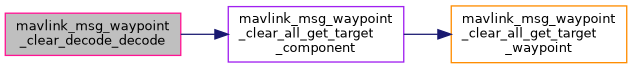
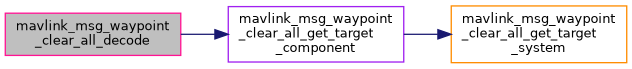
(93, 34) -> (93, 34)
(539, 34) -> (539, 34)
